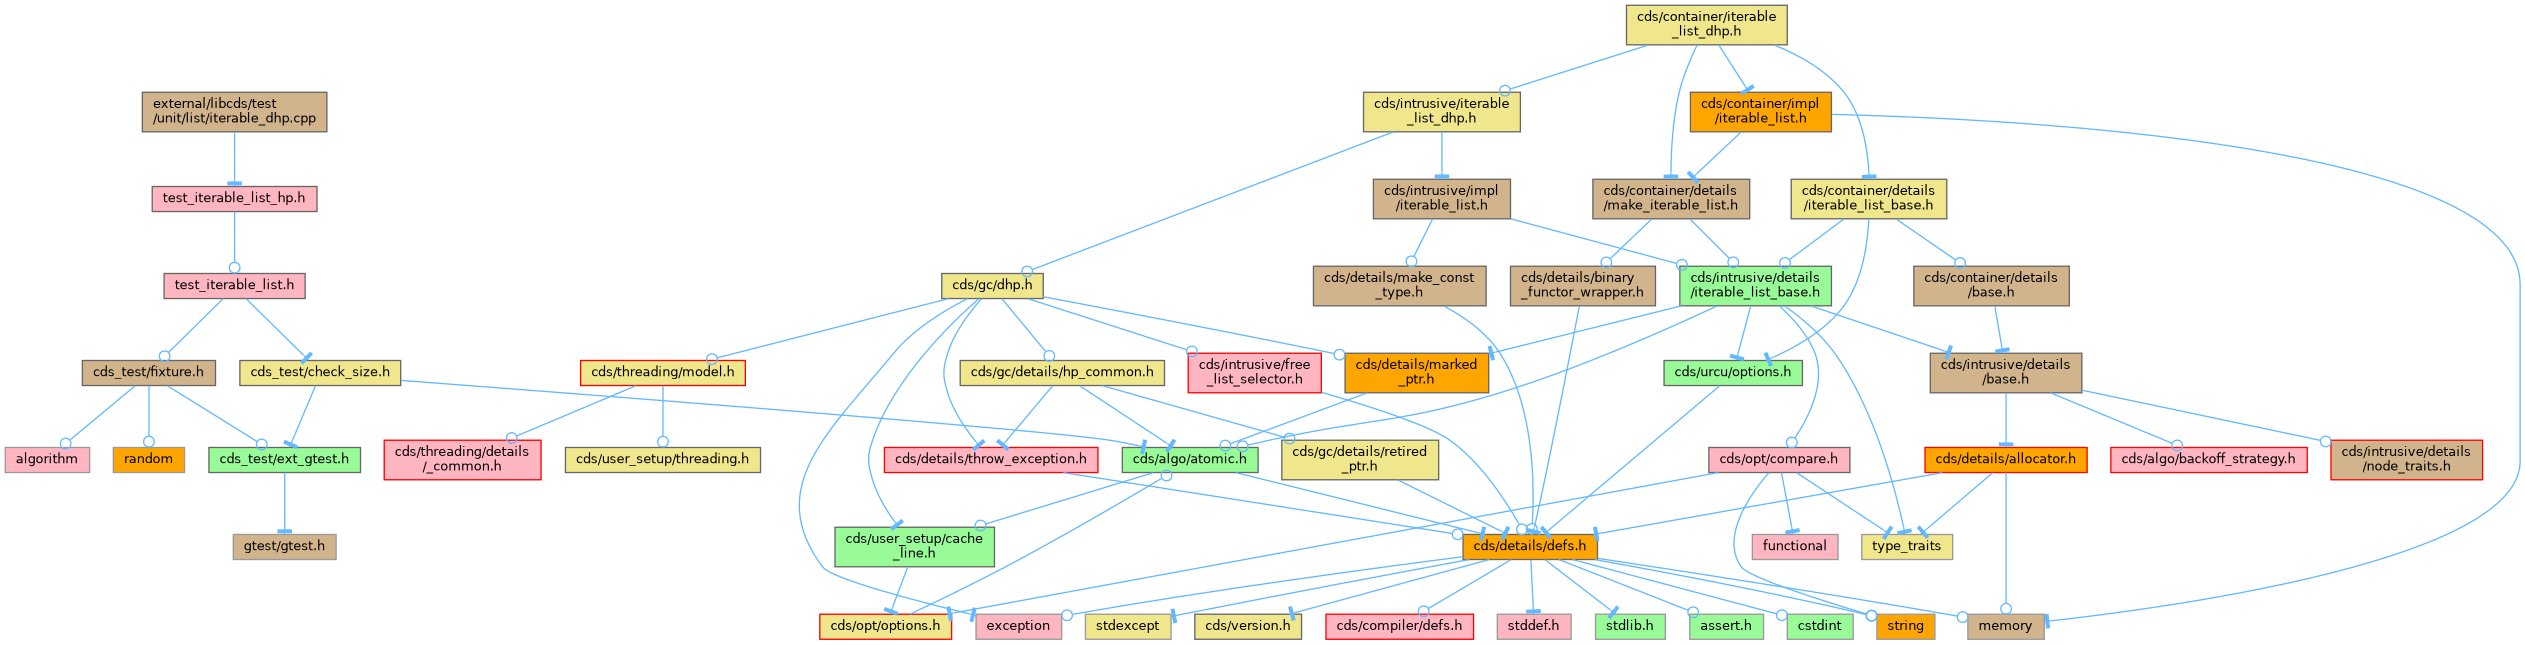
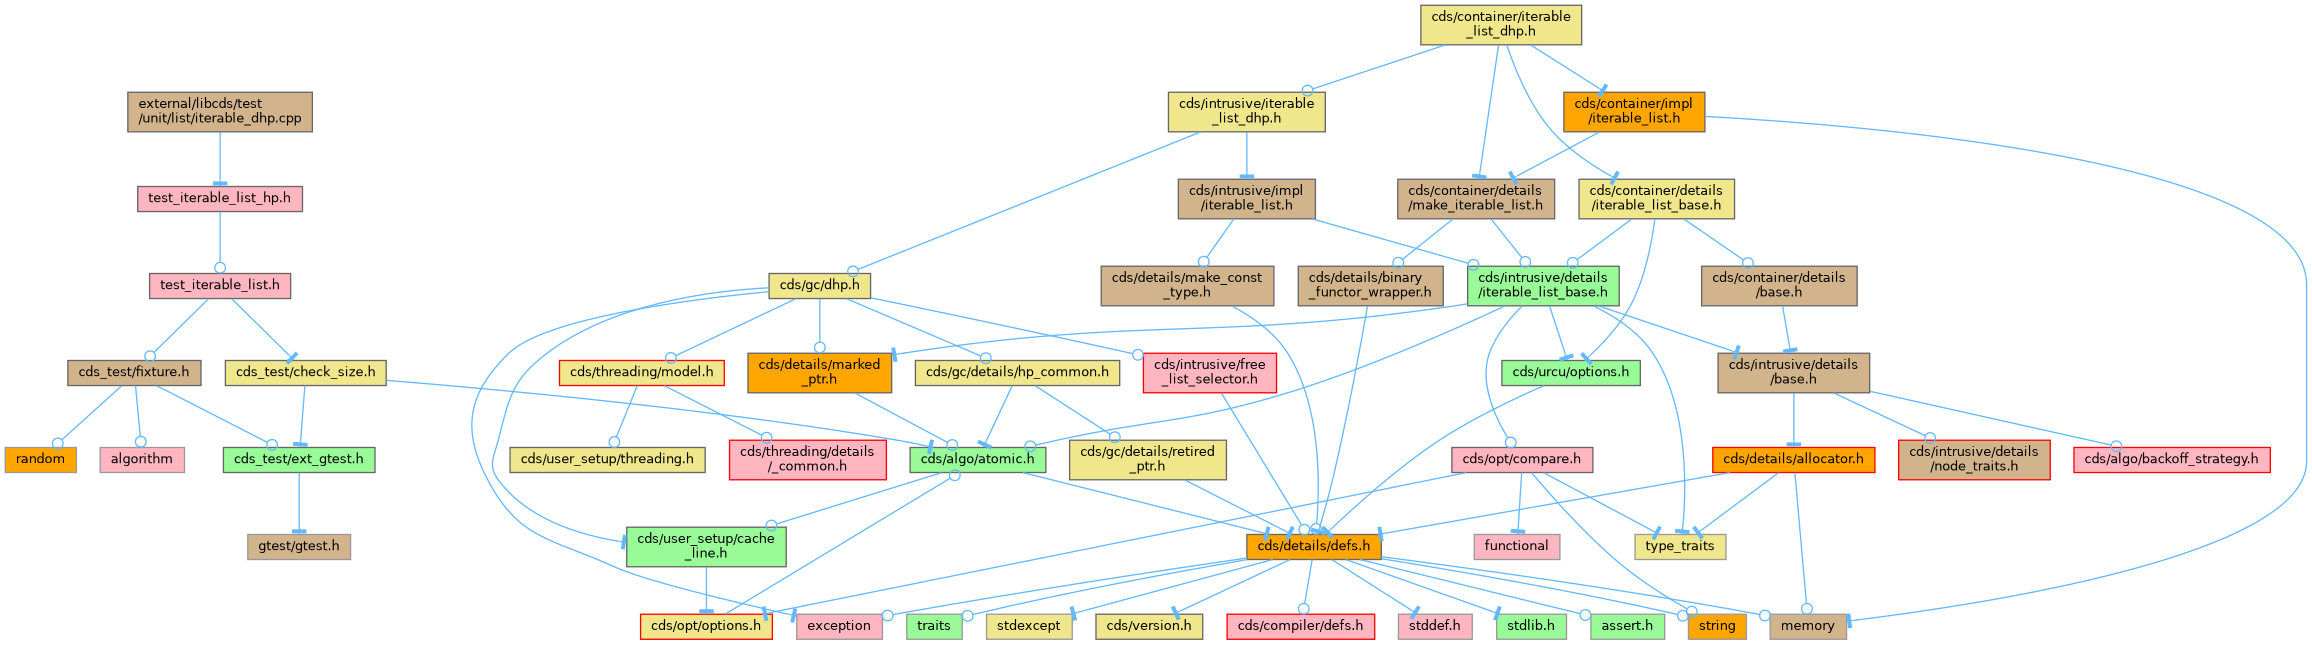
(991, 460) -> none
(1820, 627) -> (935, 627)
